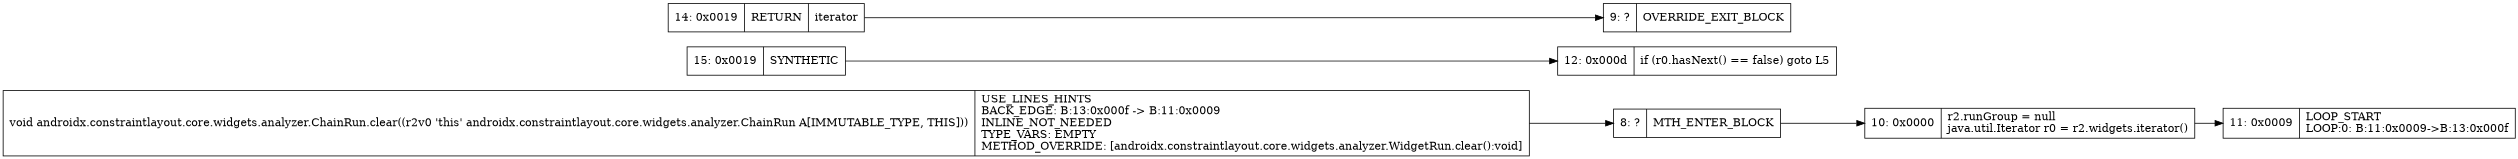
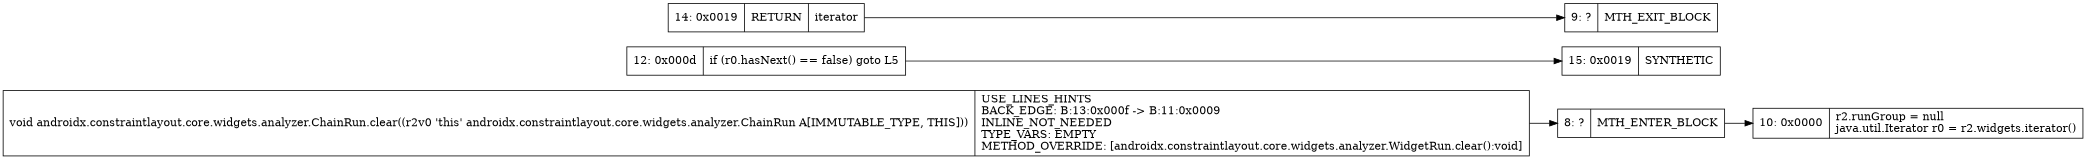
(1714, 17) -> (1658, 17)
(1198, 61) -> (1230, 61)
(2369, 123) -> none
